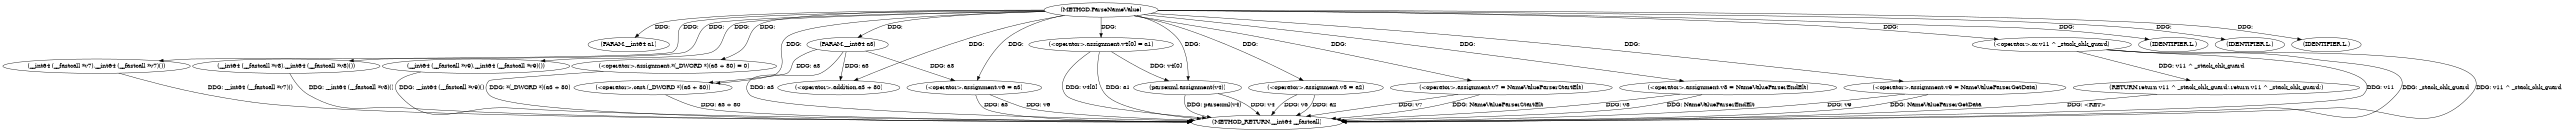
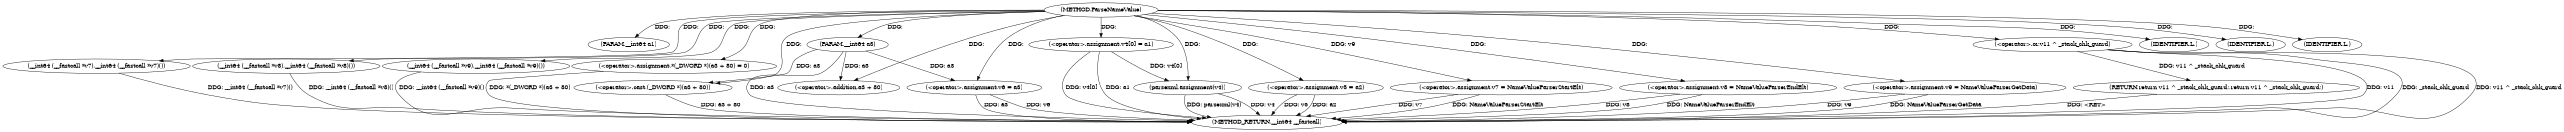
(1340, 45) -> (1343, 45)
